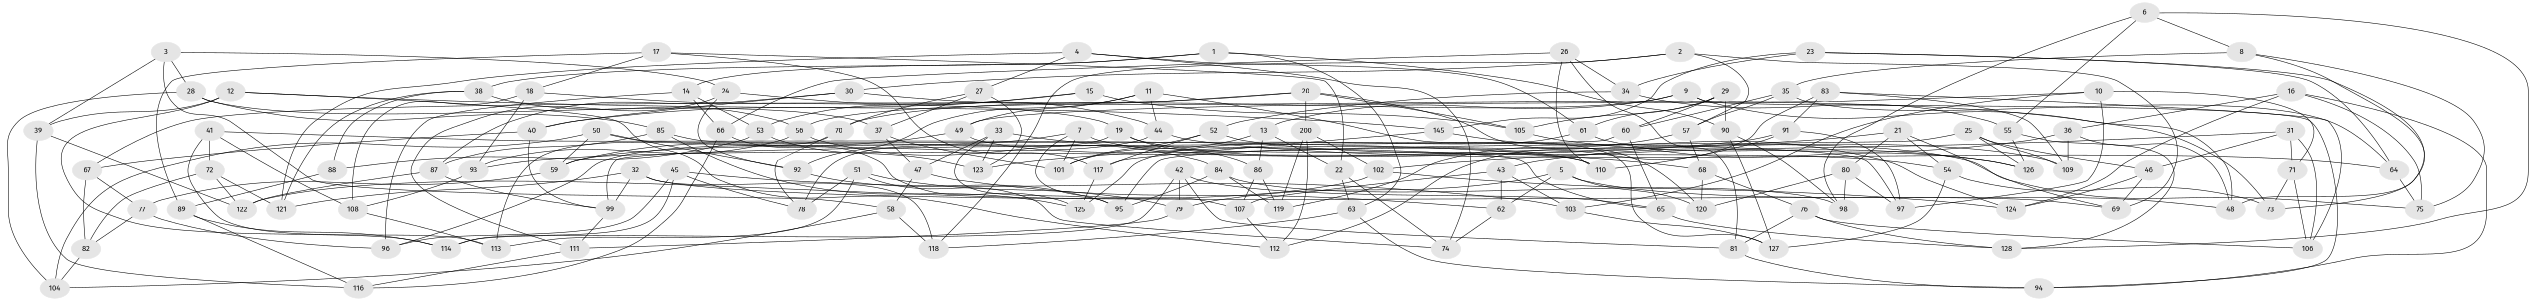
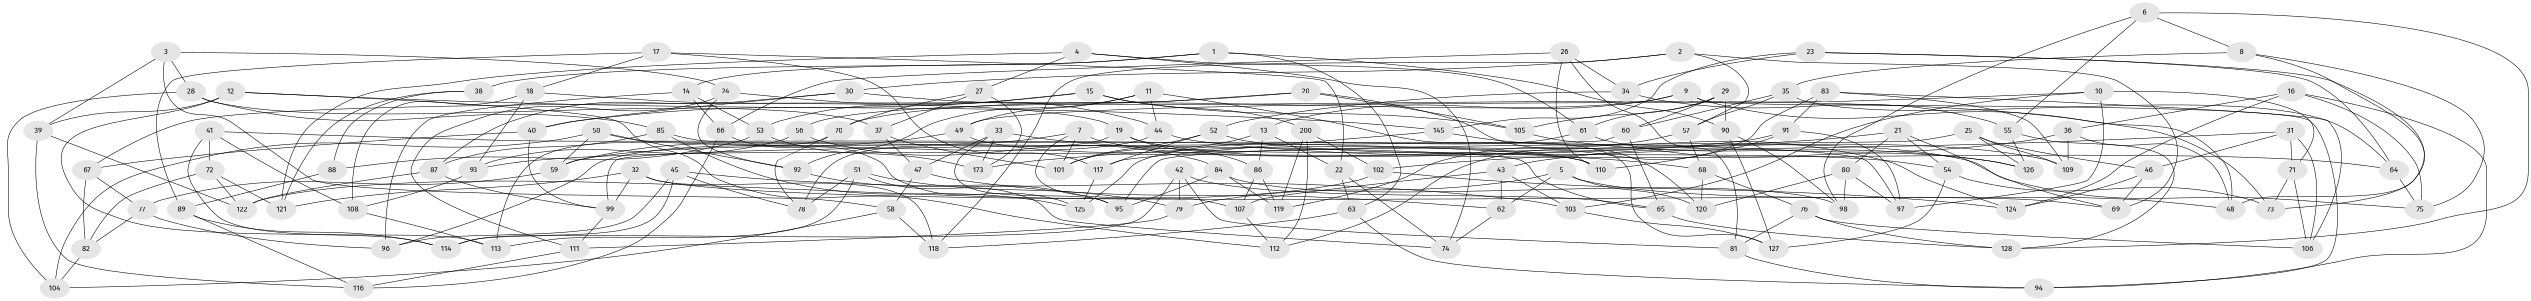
(641, 108) -> none
(1306, 111) -> (1199, 109)
(978, 170) -> (978, 170)
